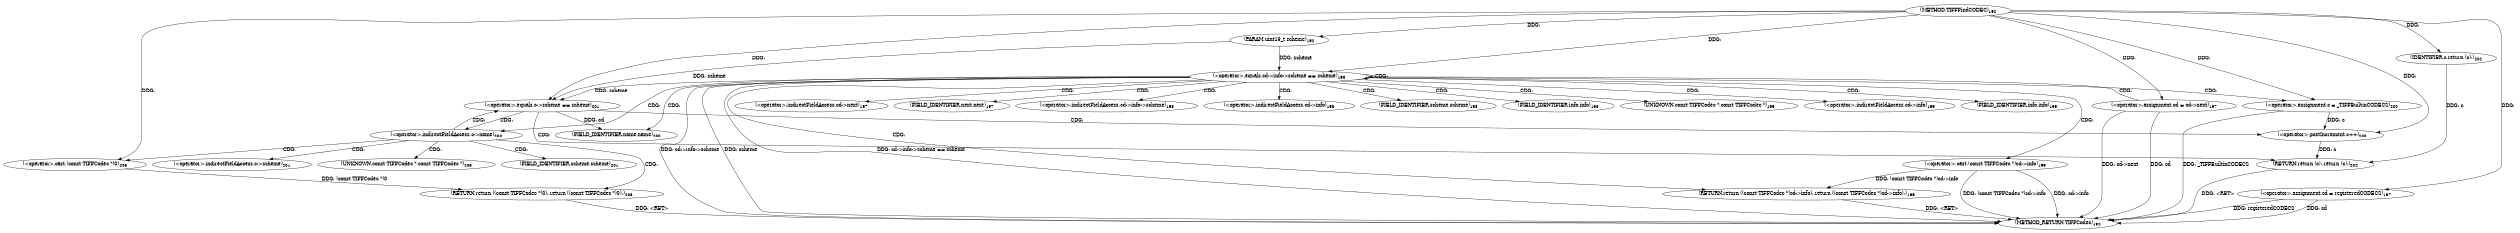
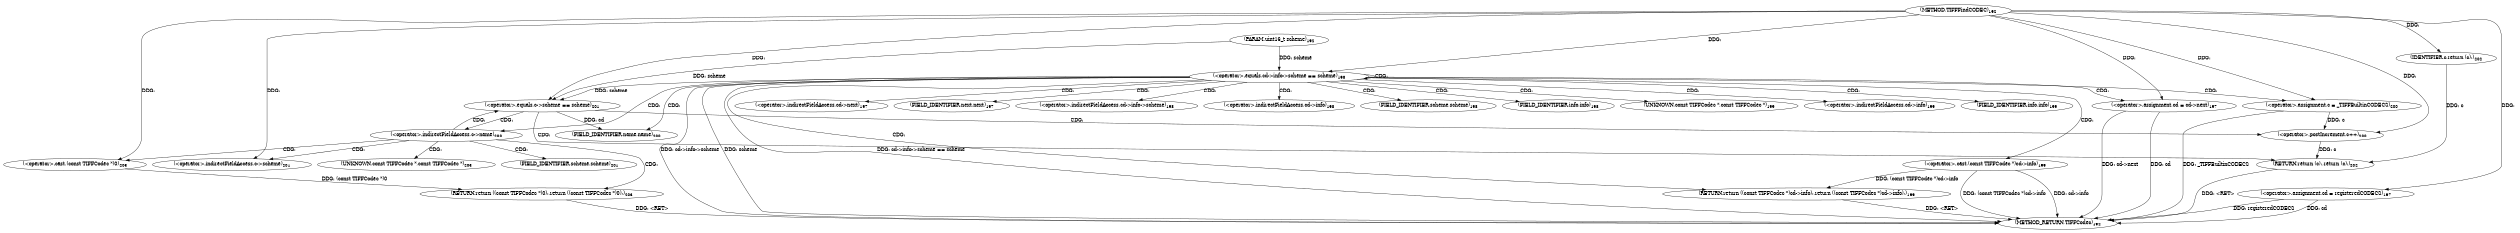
(1614, 19) -> (1025, 18)
(1815, 79) -> (1746, 79)
